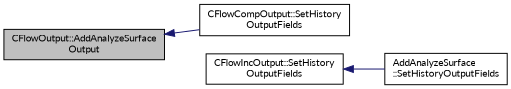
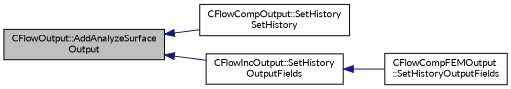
(275, 20) -> (275, 20)
none -> (190, 58)
(446, 69) -> (446, 69)
